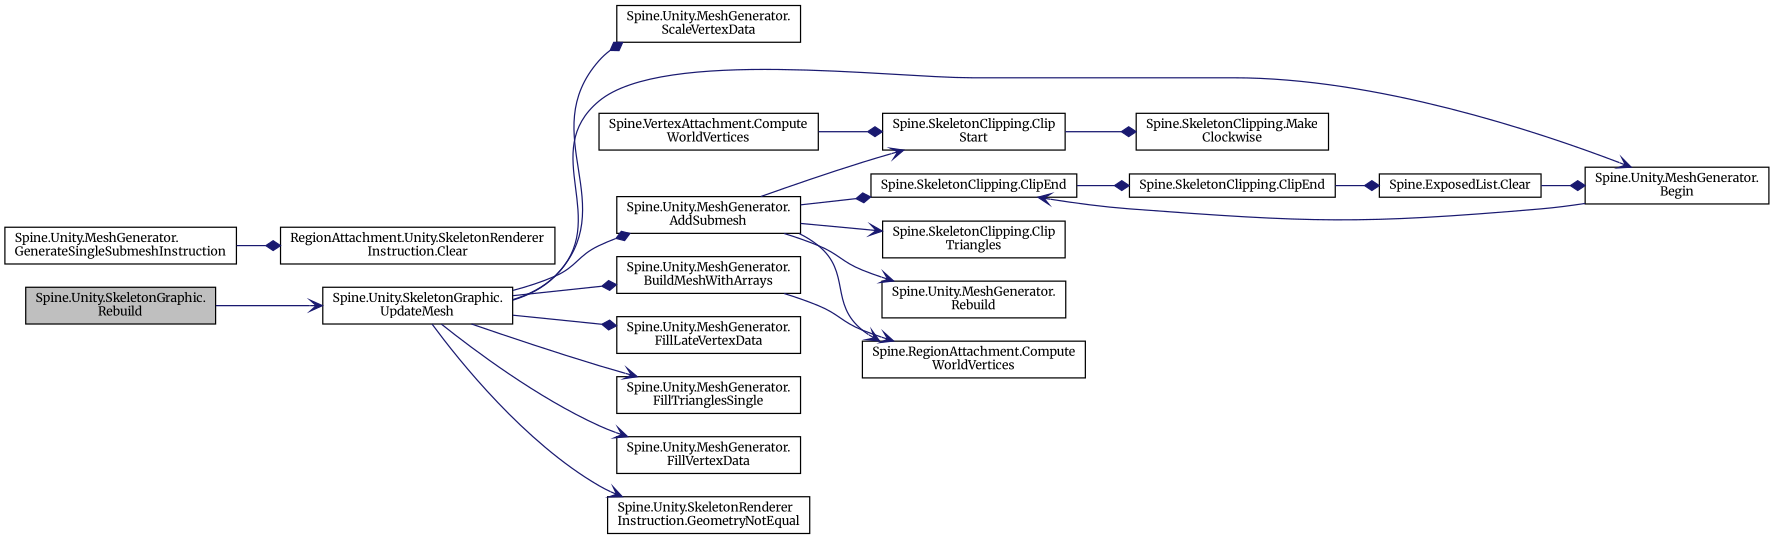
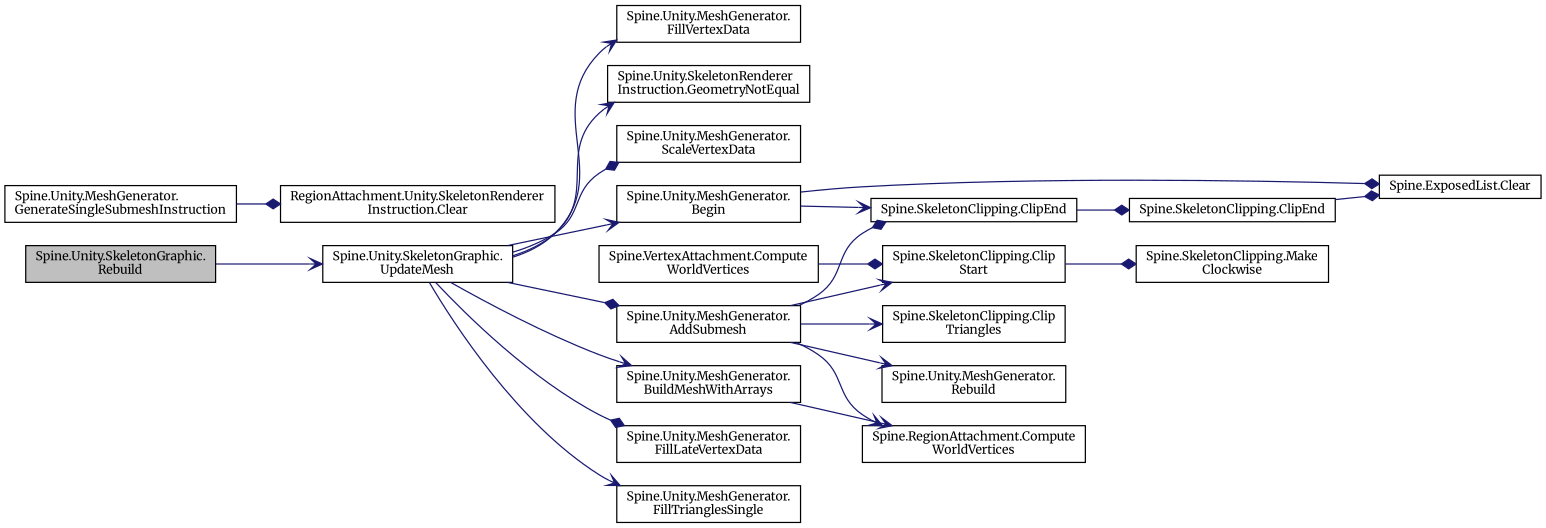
(1556, 186) -> (1082, 180)
(557, 291) -> (533, 326)
